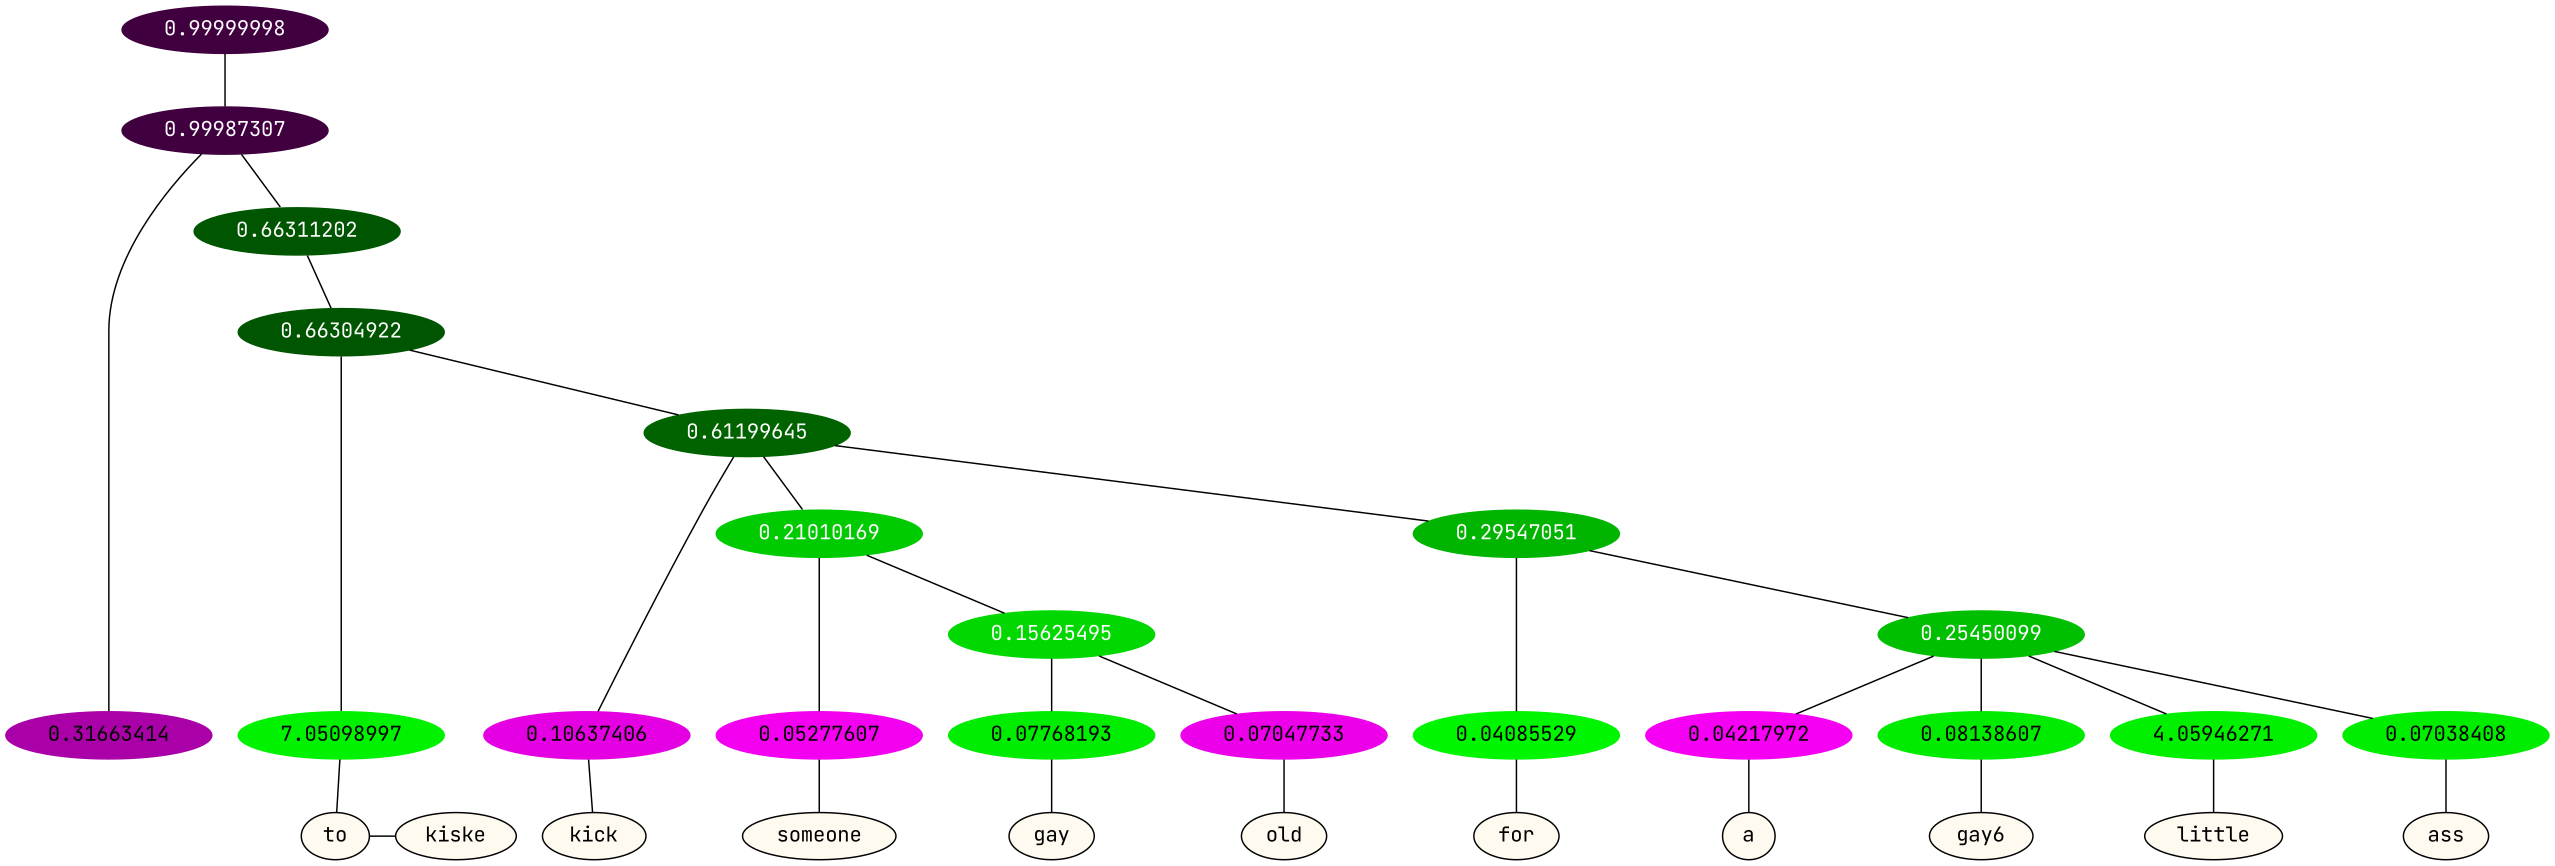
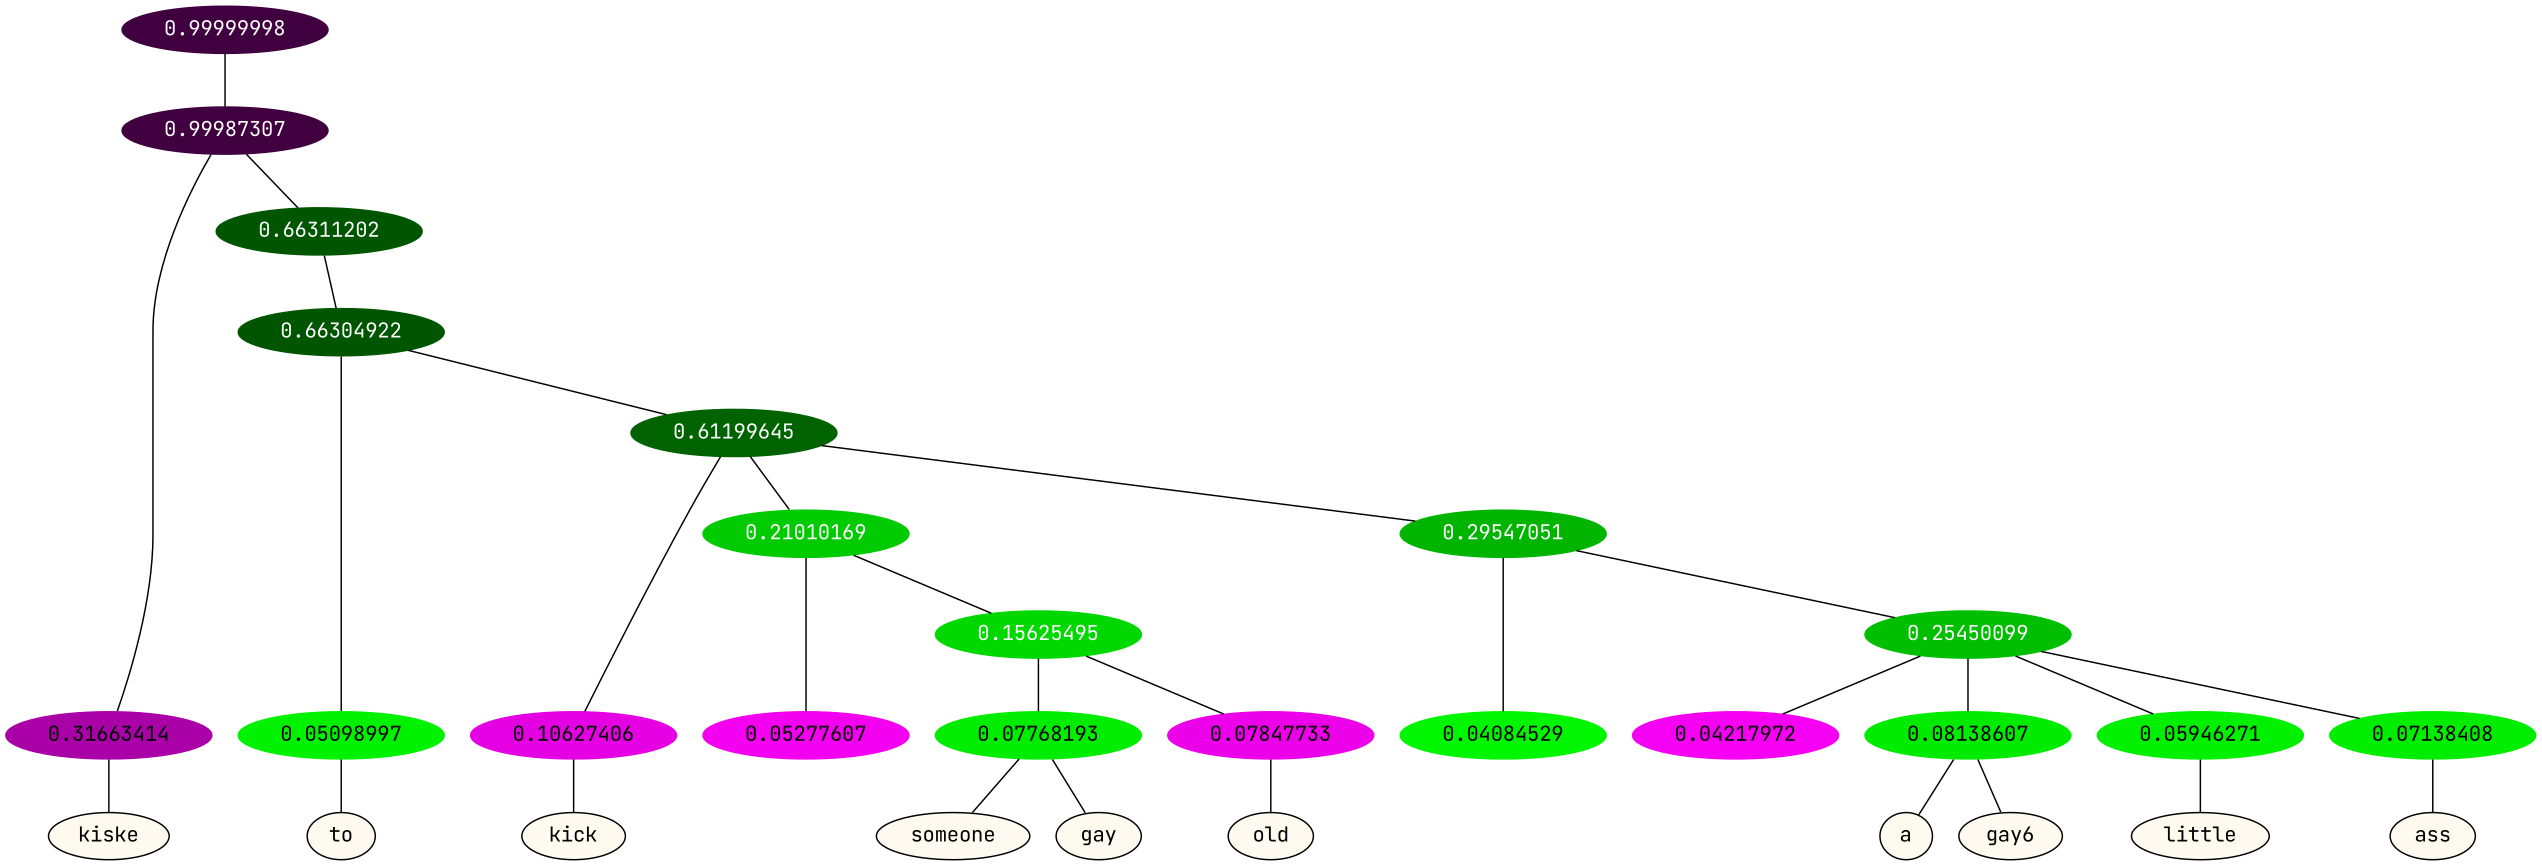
(341, 735) -> (341, 735)
(587, 735) -> (574, 735)
(1284, 735) -> (1271, 735)
(1516, 735) -> (1503, 735)
(2214, 735) -> (2200, 735)
(2446, 735) -> (2433, 735)
(819, 786) -> (996, 786)
(1749, 786) -> (1936, 787)
(383, 836) -> (109, 786)
(1516, 836) -> none
